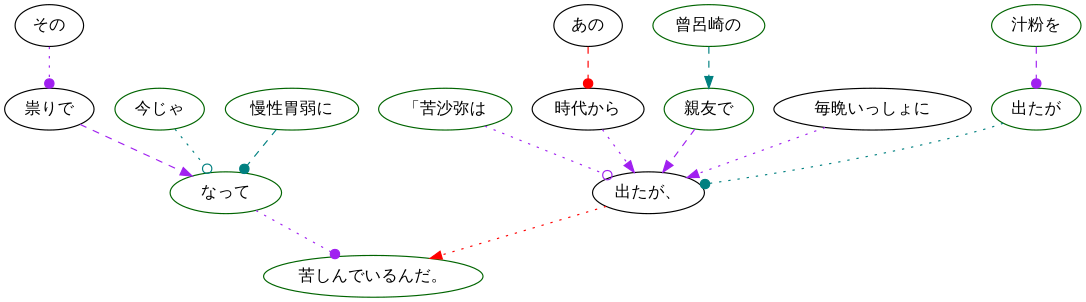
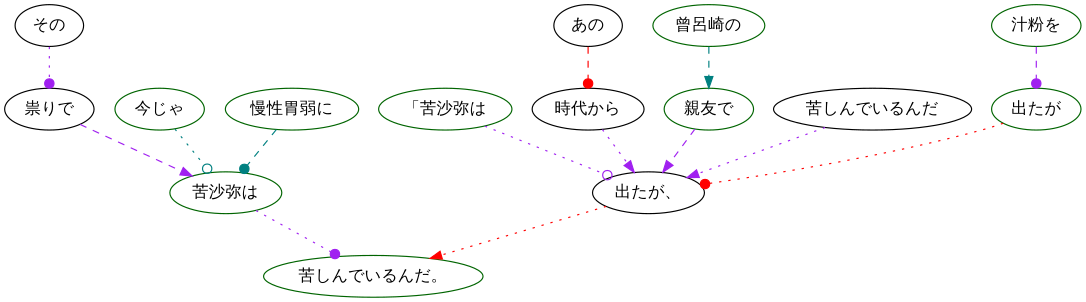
(873, 109) -> (873, 109)
(857, 158) -> (857, 158)
(226, 193) -> (226, 193)
